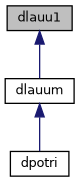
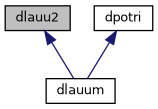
(40, 18) -> (38, 18)
(40, 134) -> (98, 60)
